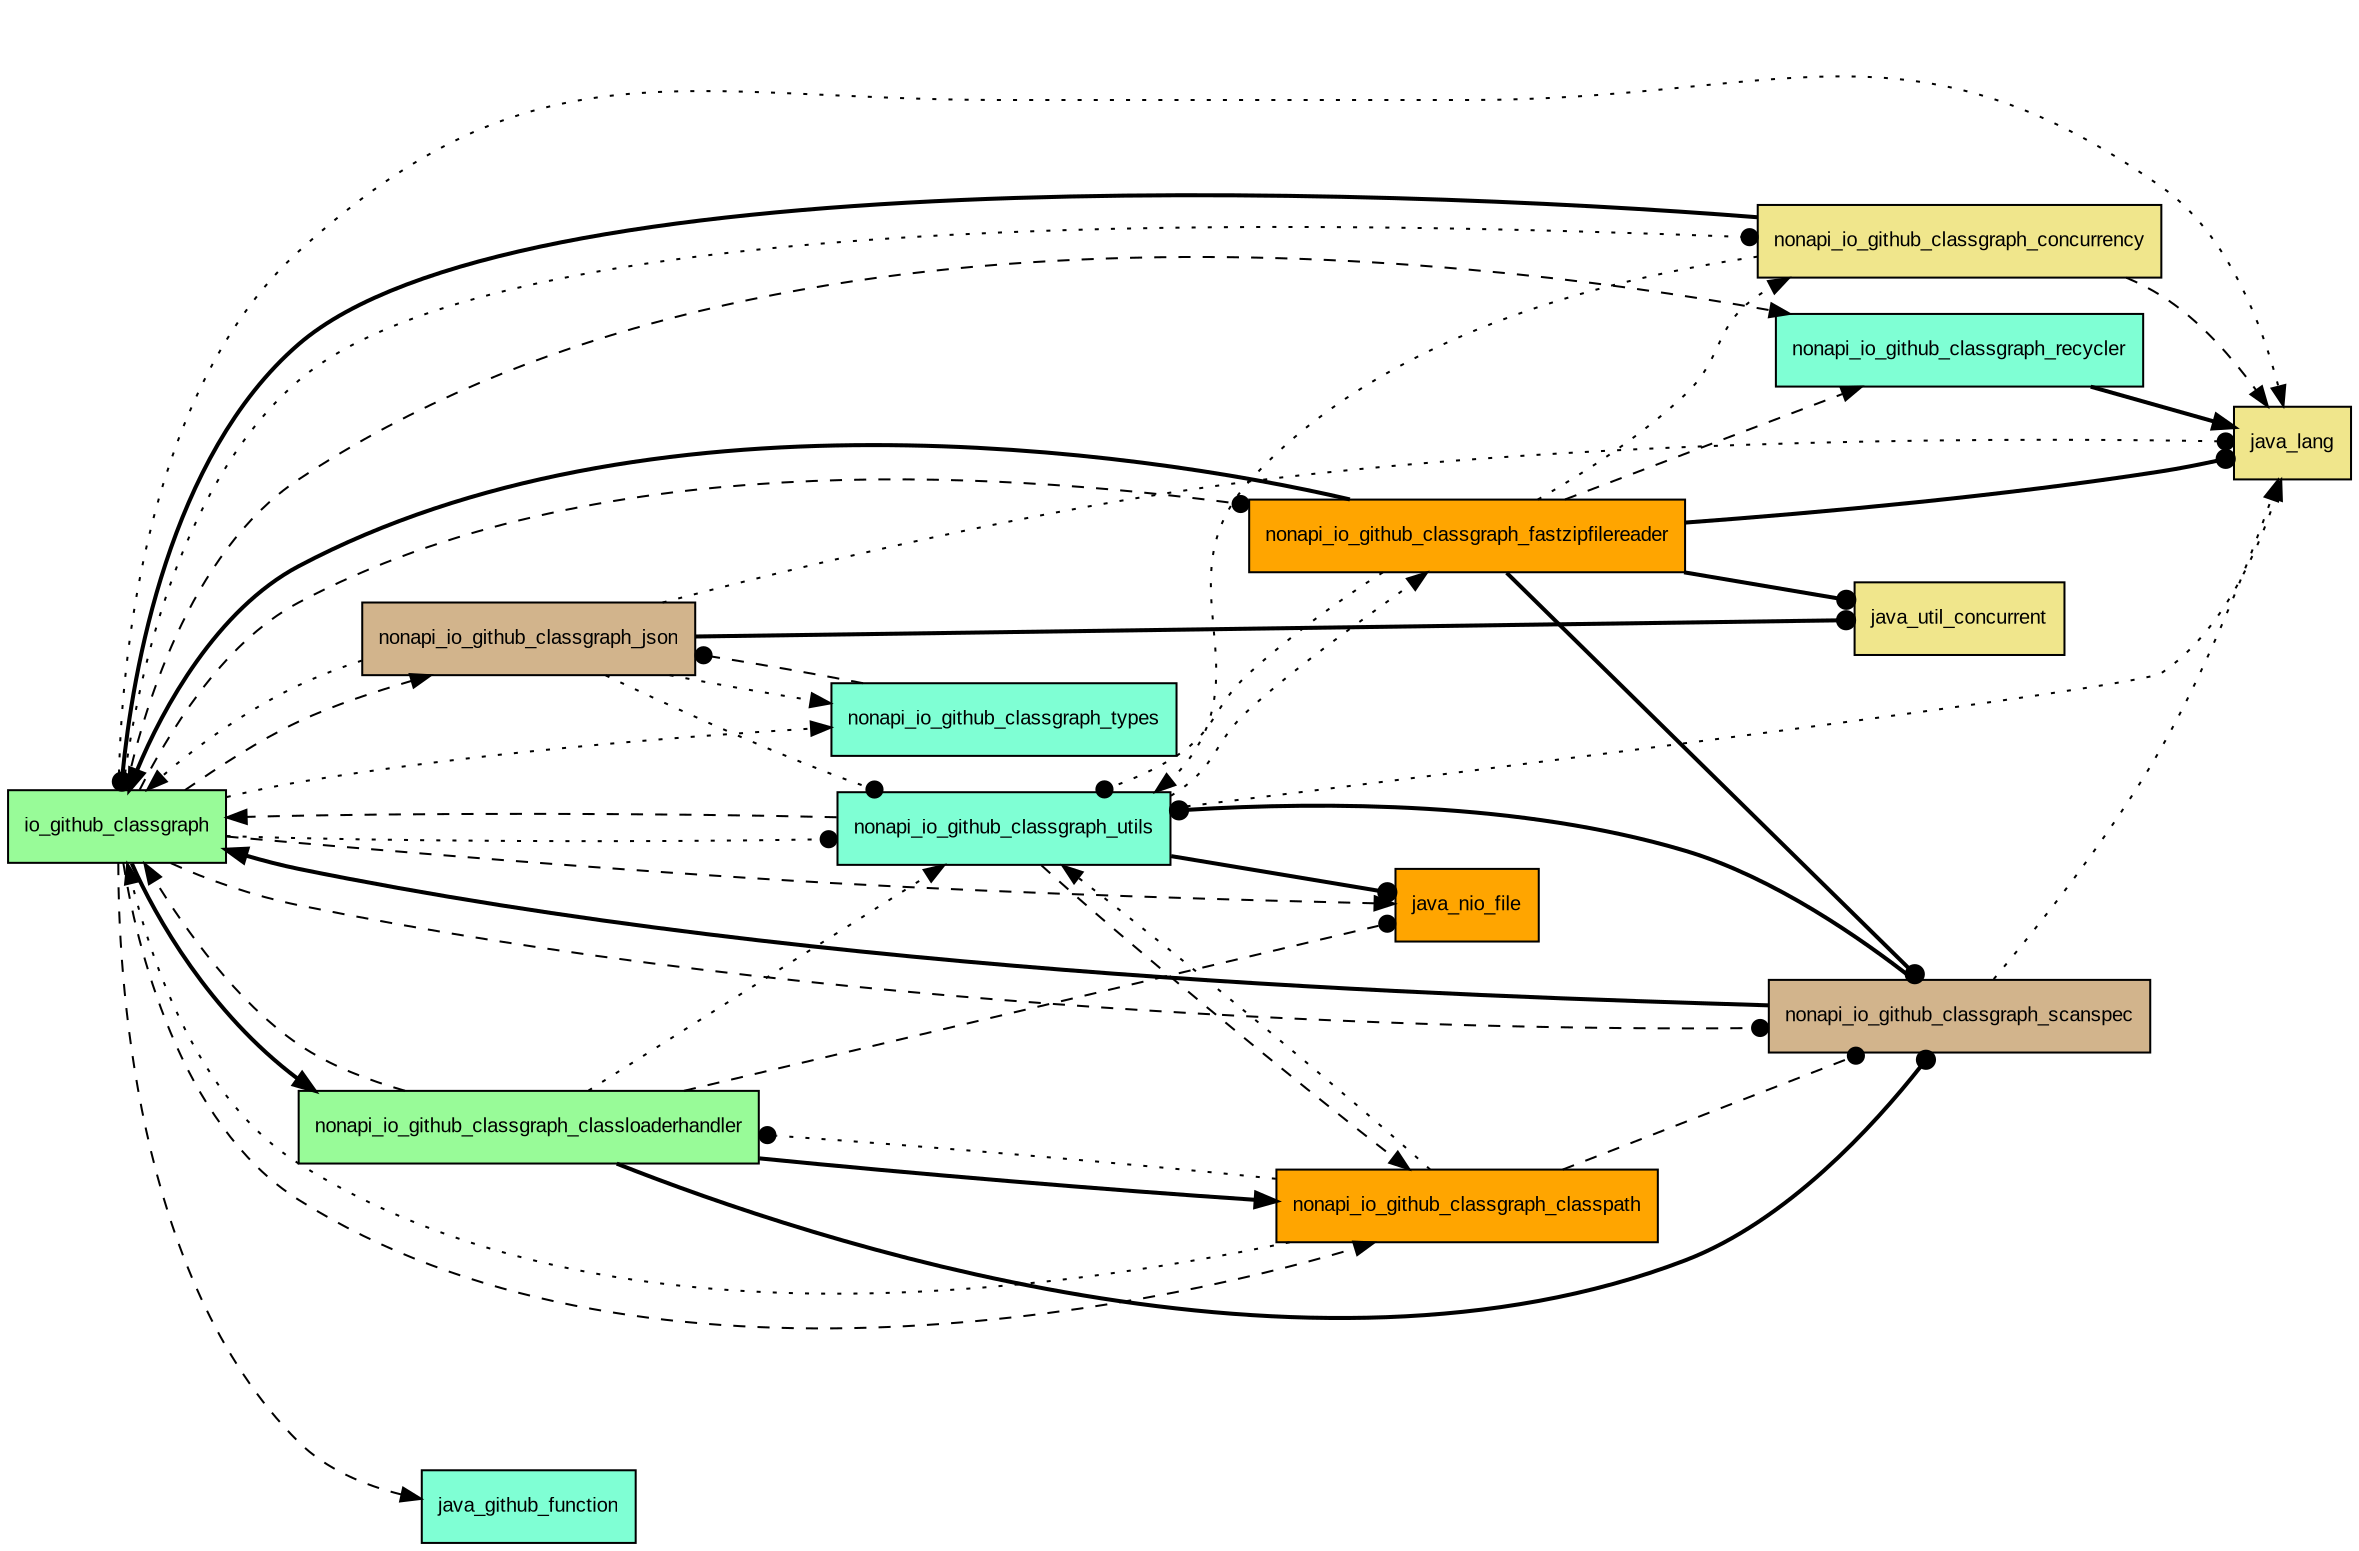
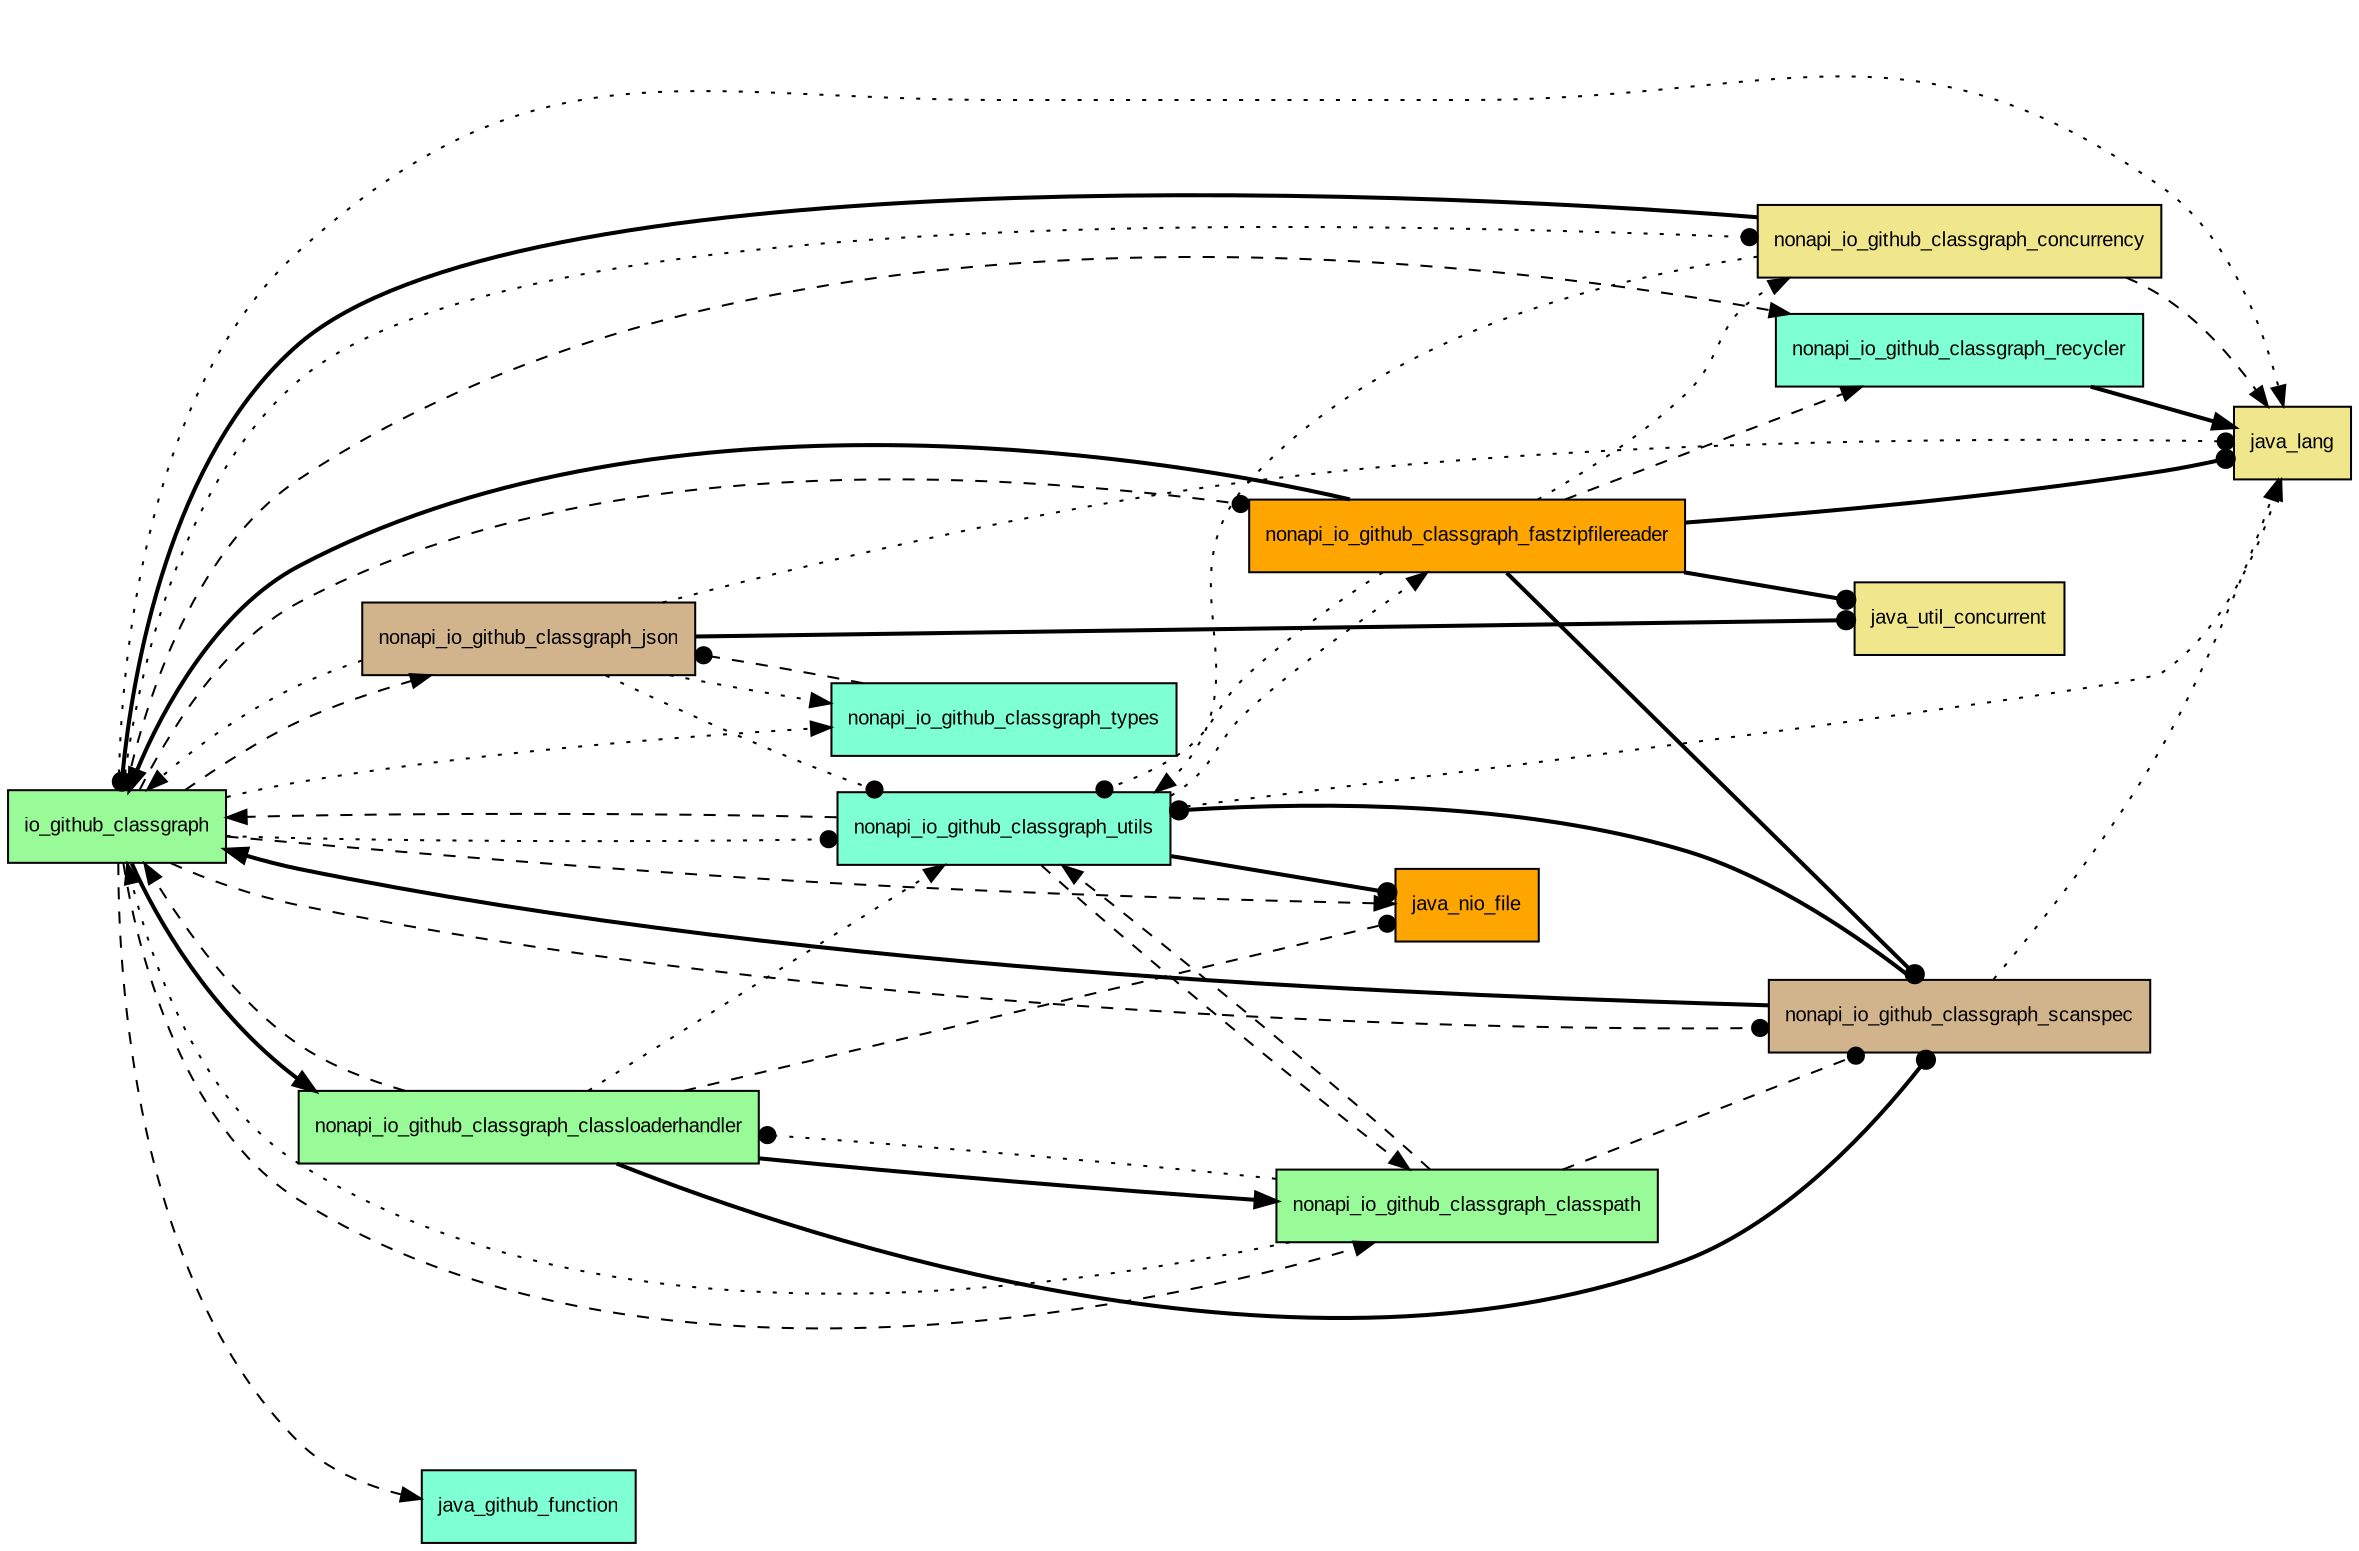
(1274, 1036) -> (1274, 1036)
(1467, 1206) -> (1467, 1206)
